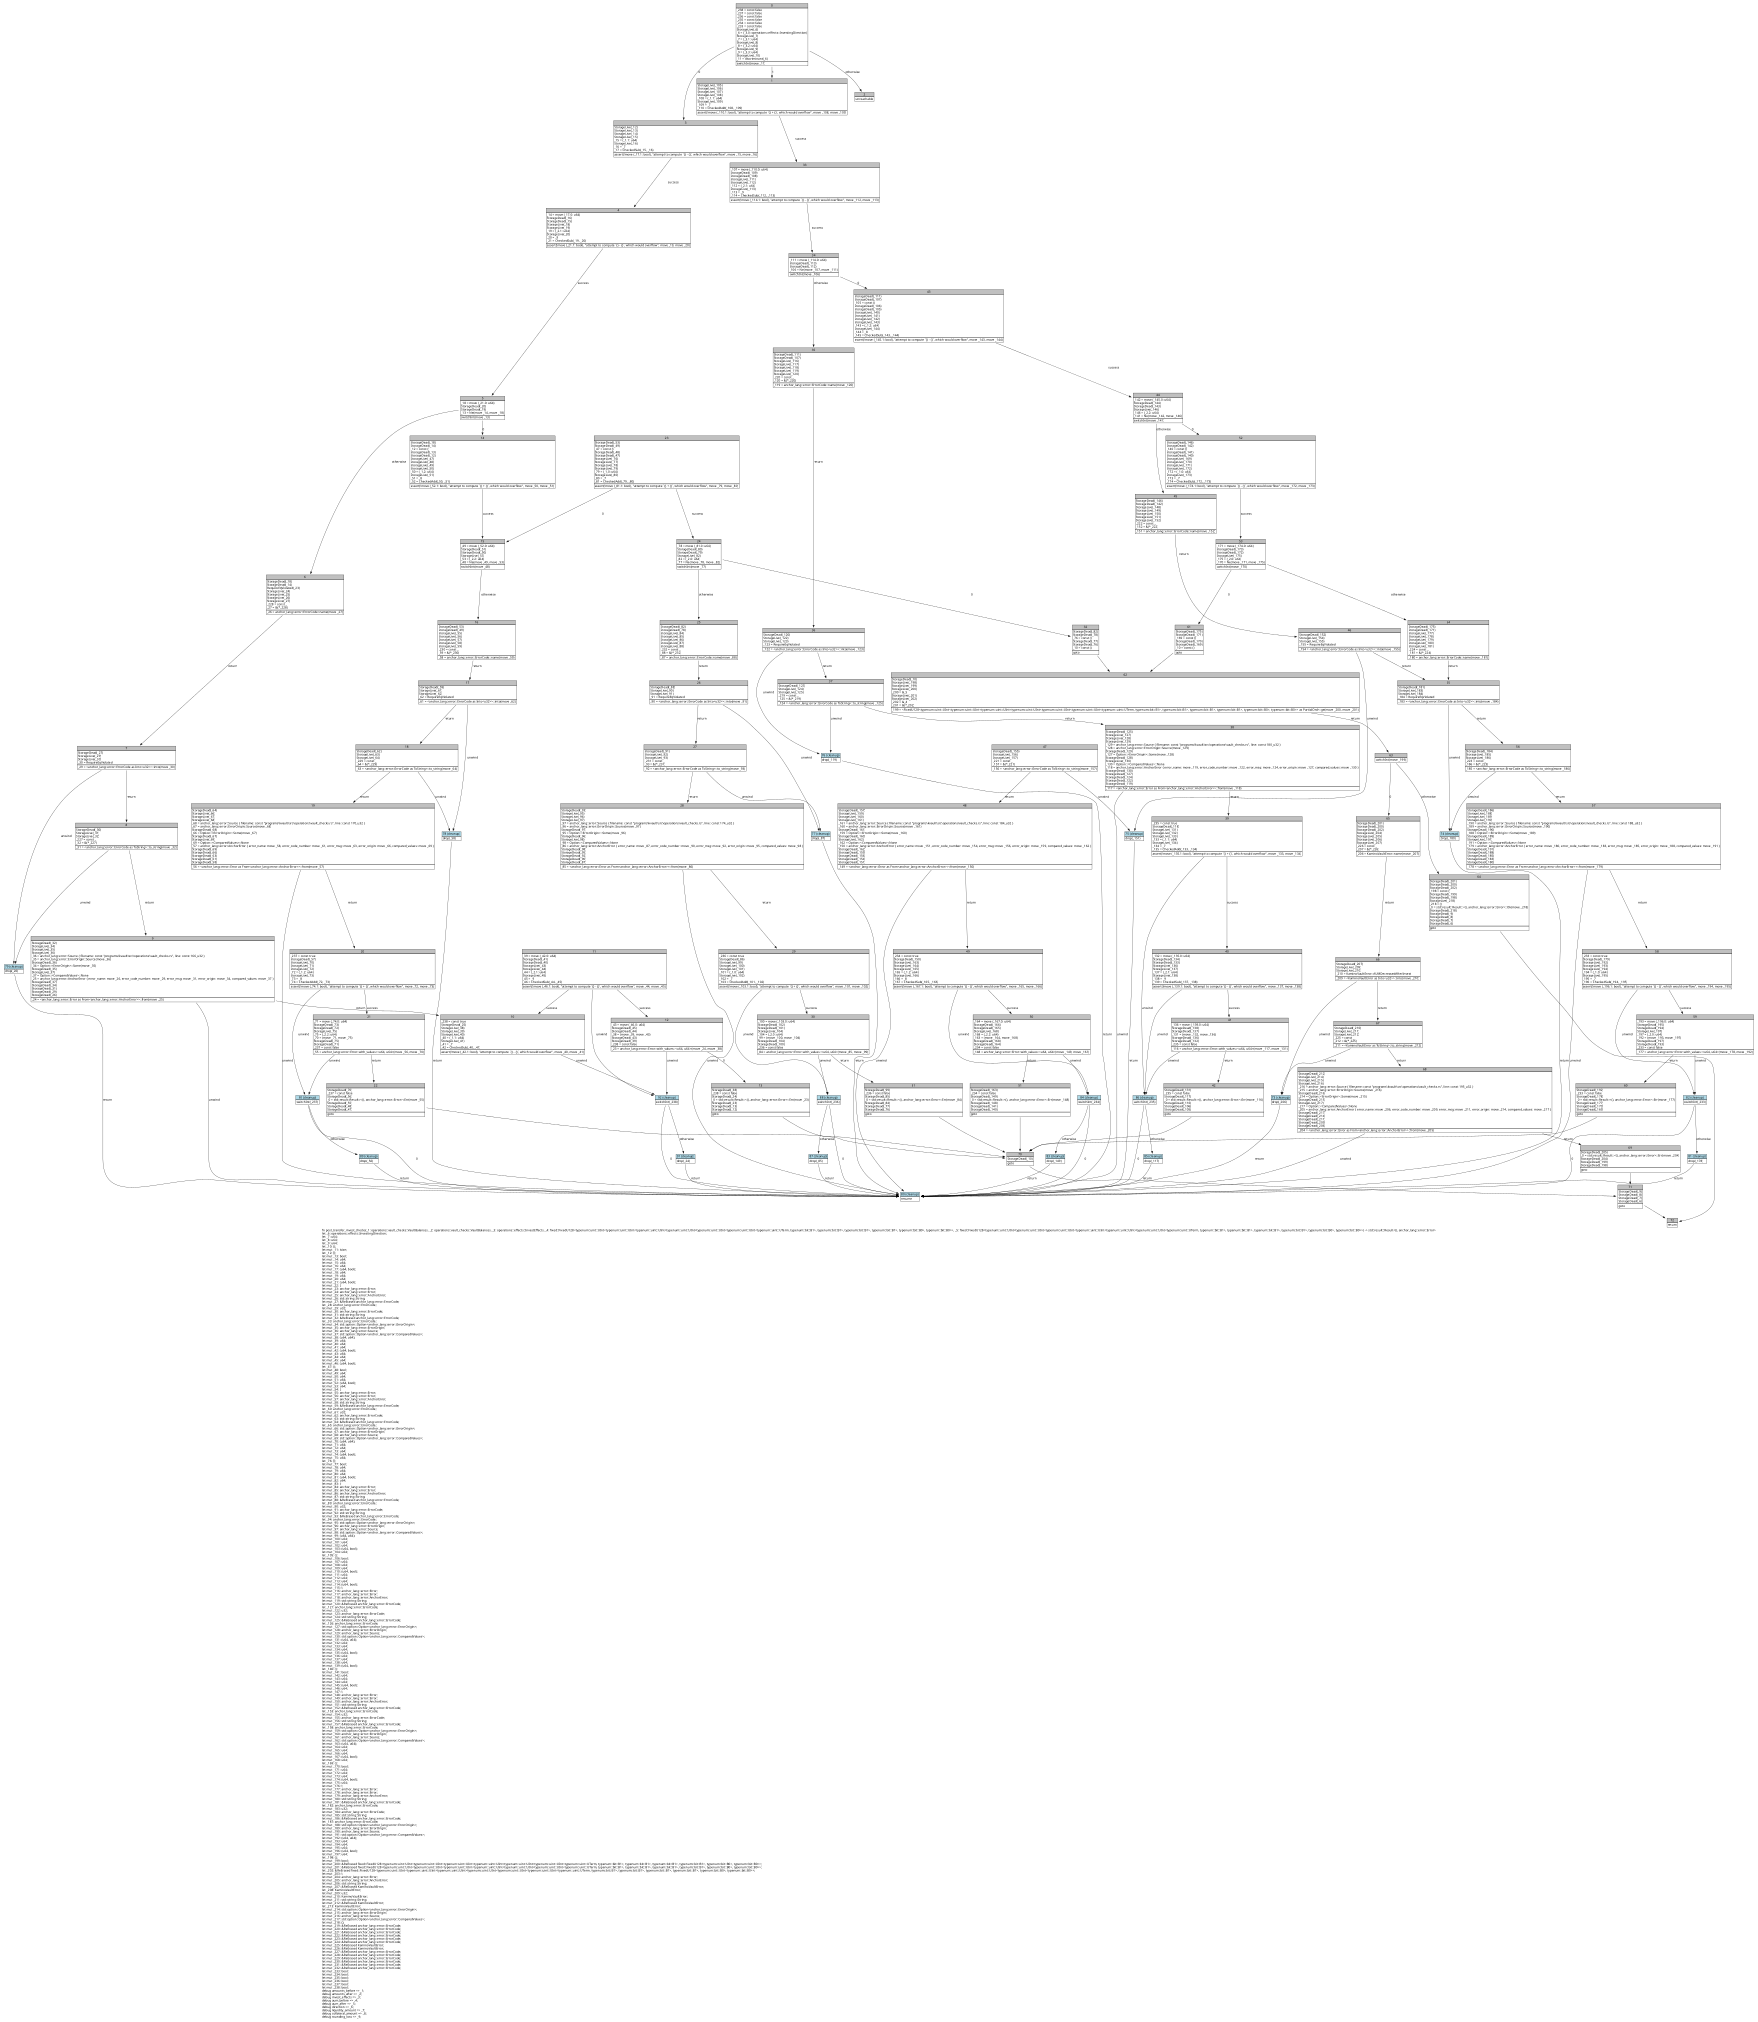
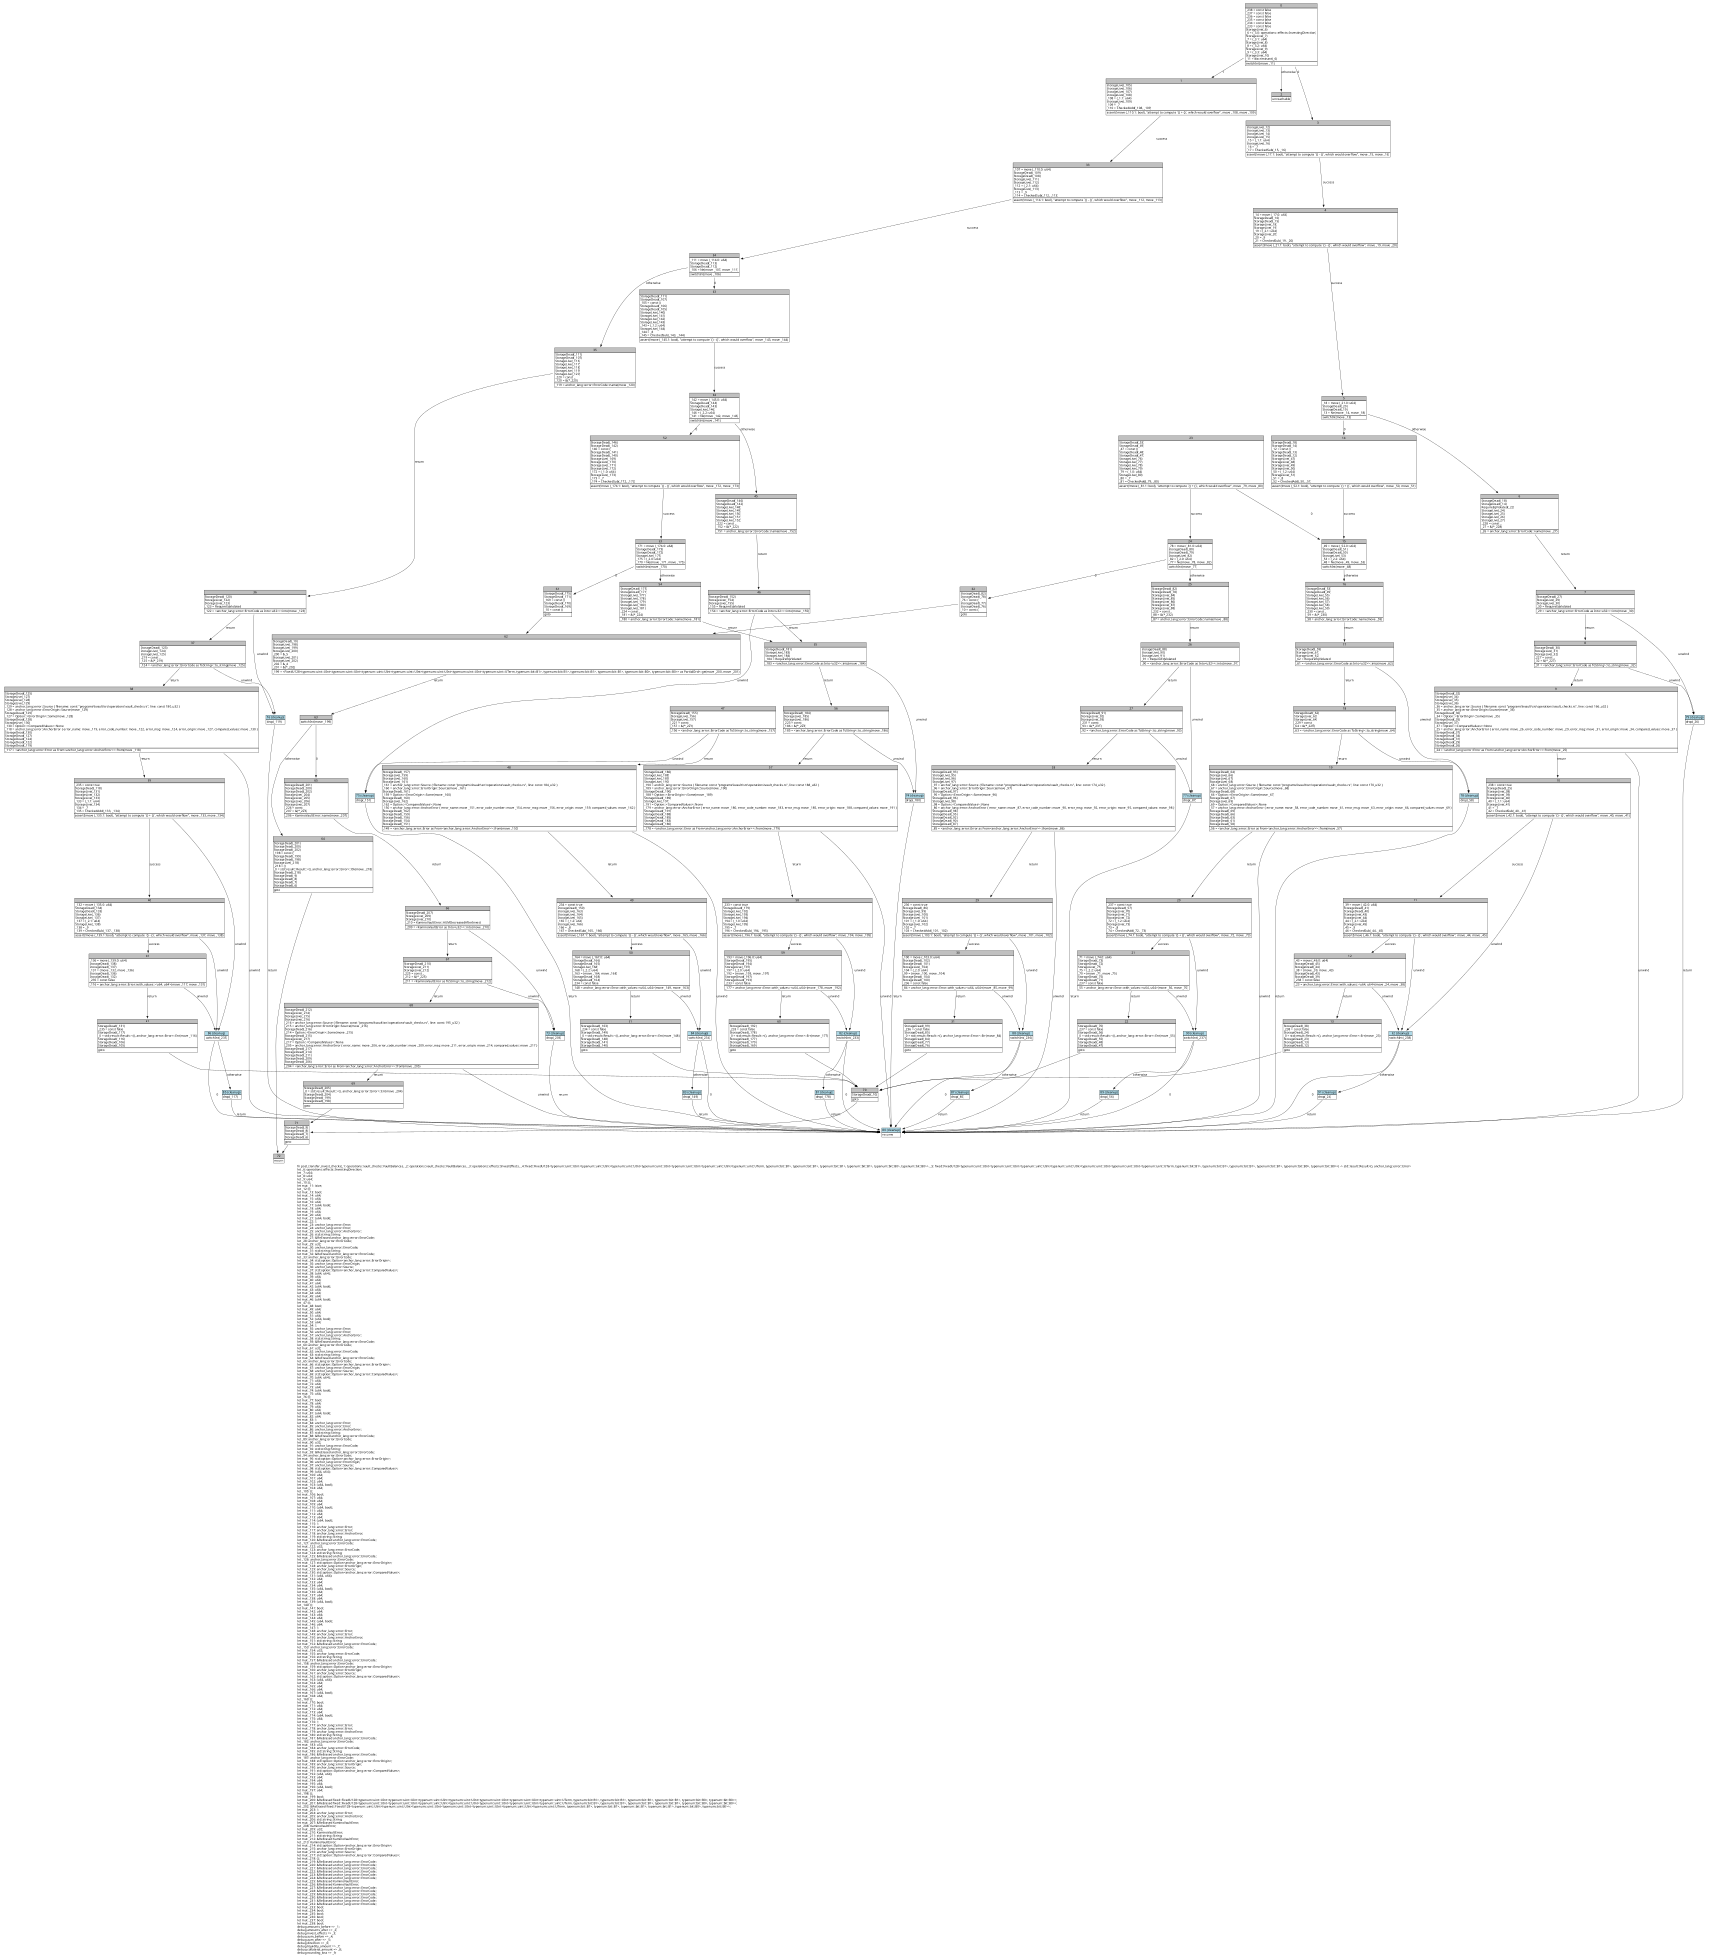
(554, 1001) -> (1488, 857)
(724, 1061) -> (1348, 997)
